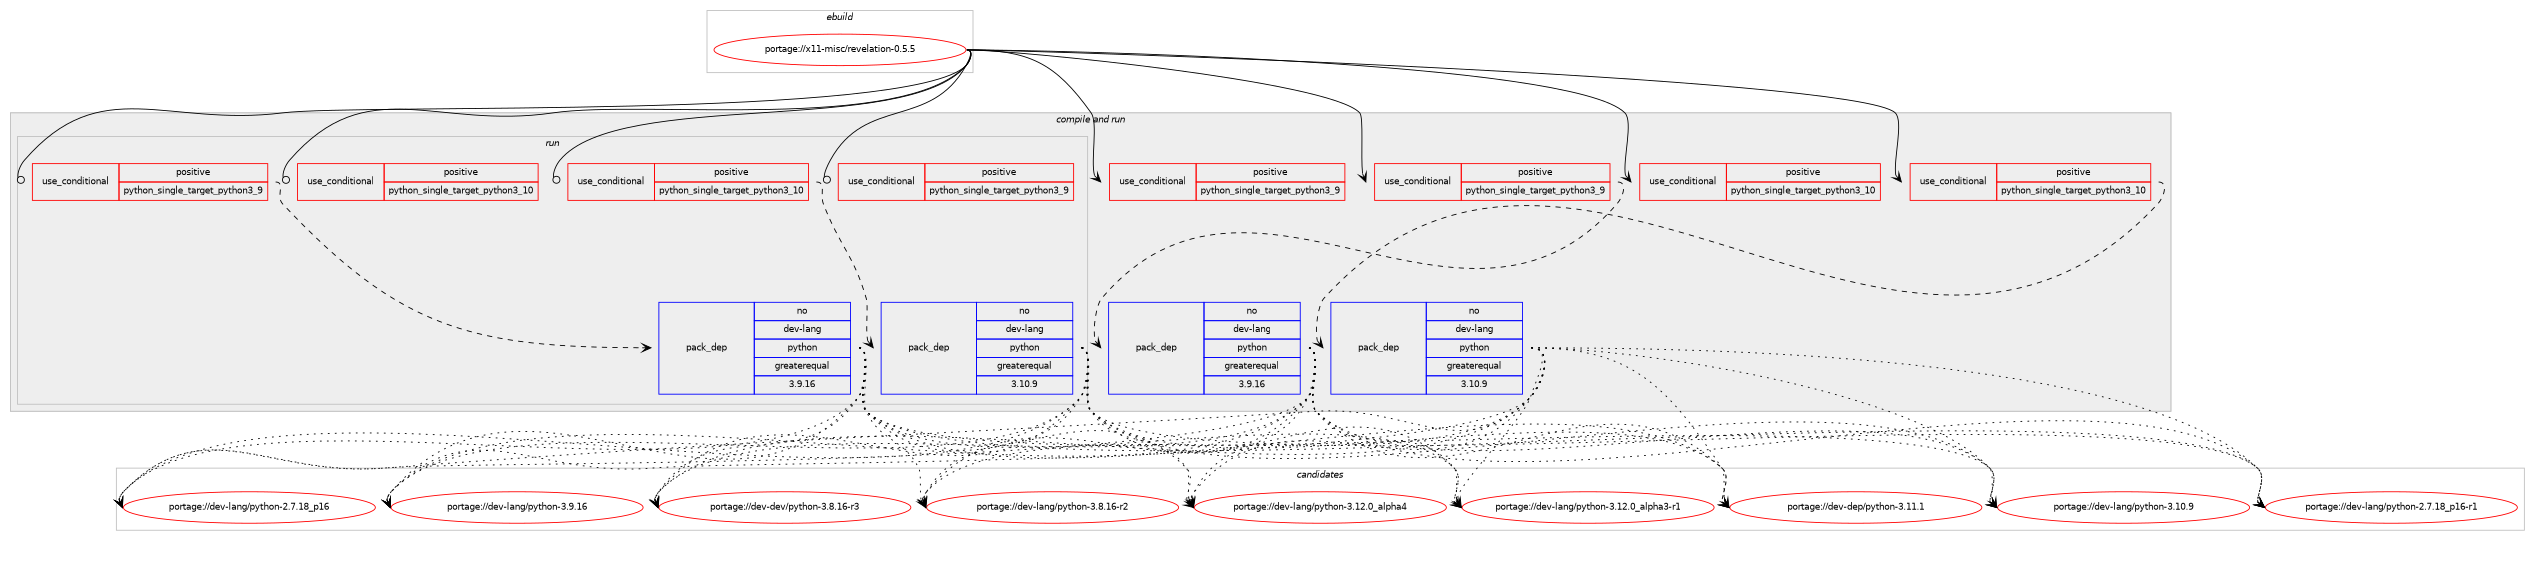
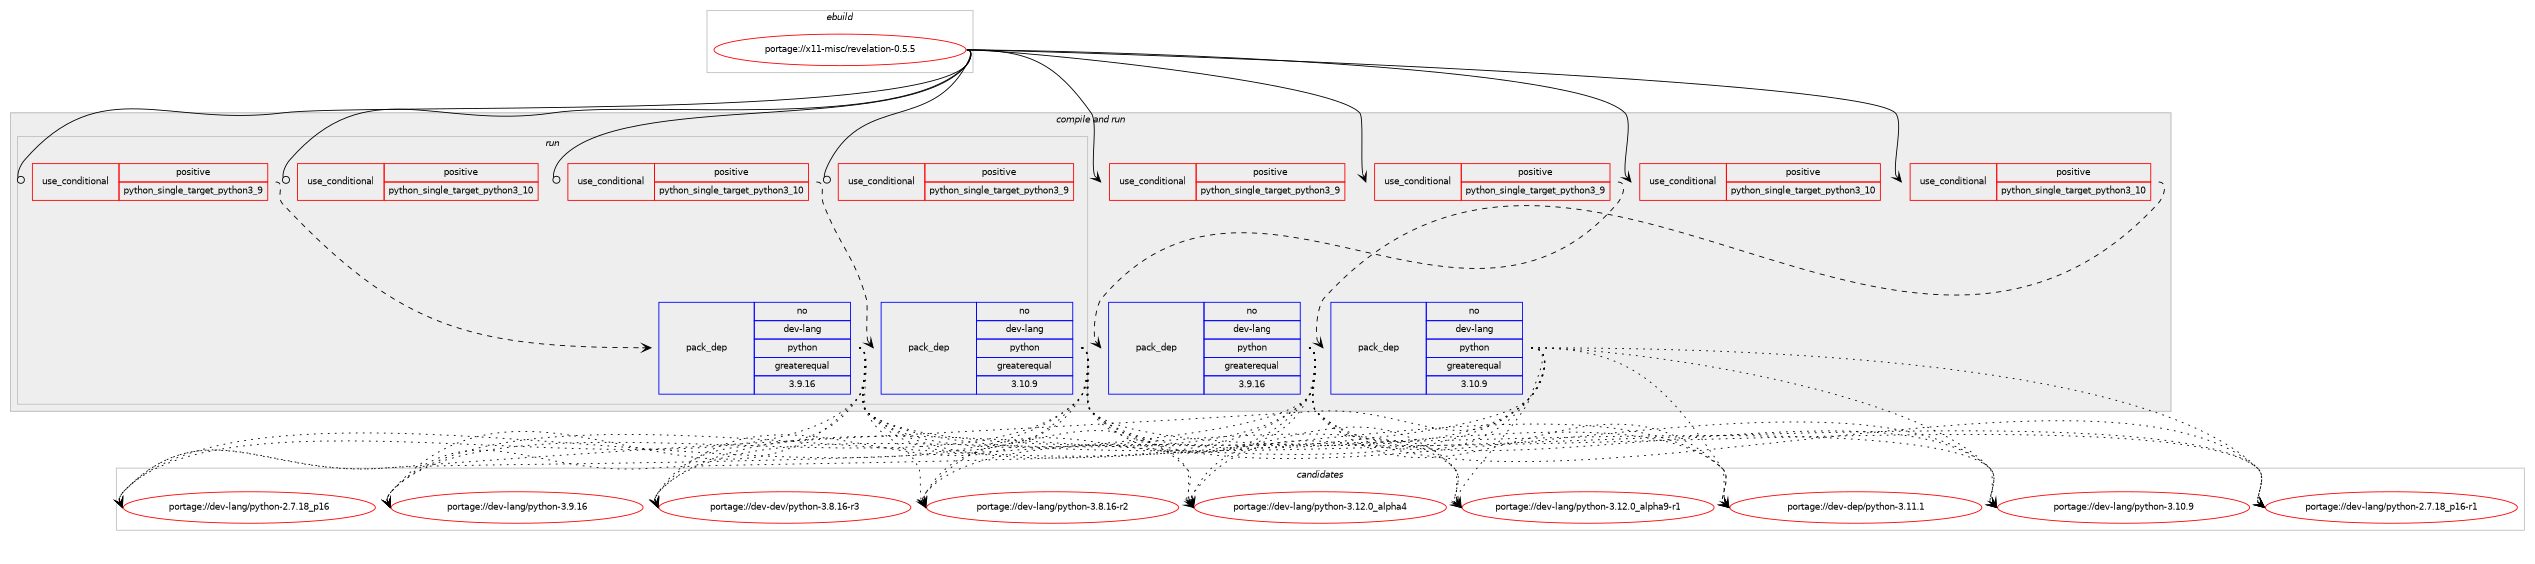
(1588, 508) -> (1588, 508)
